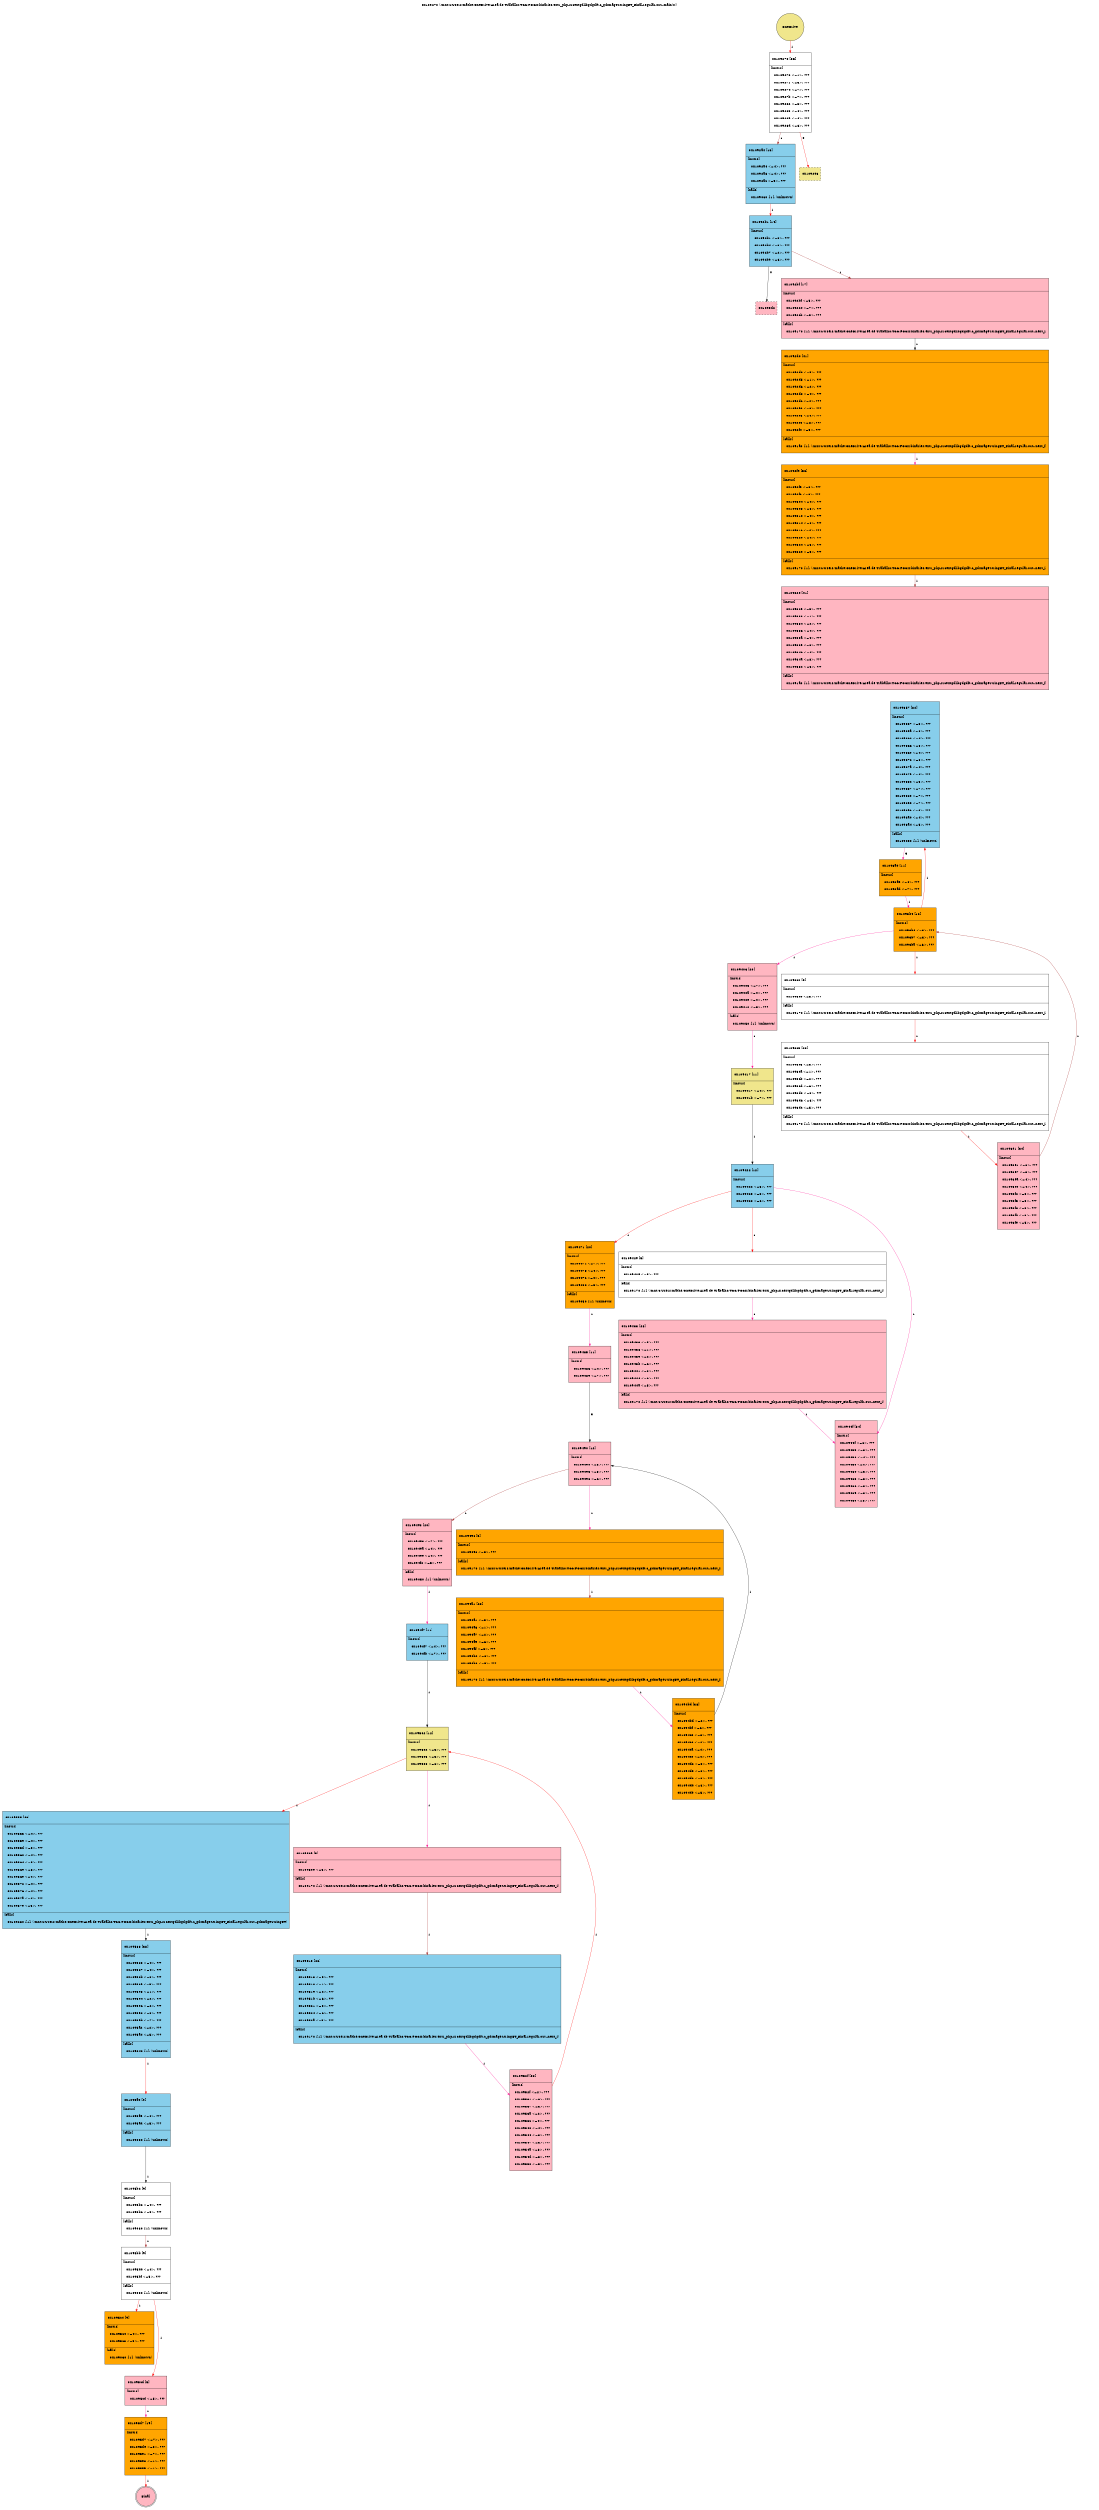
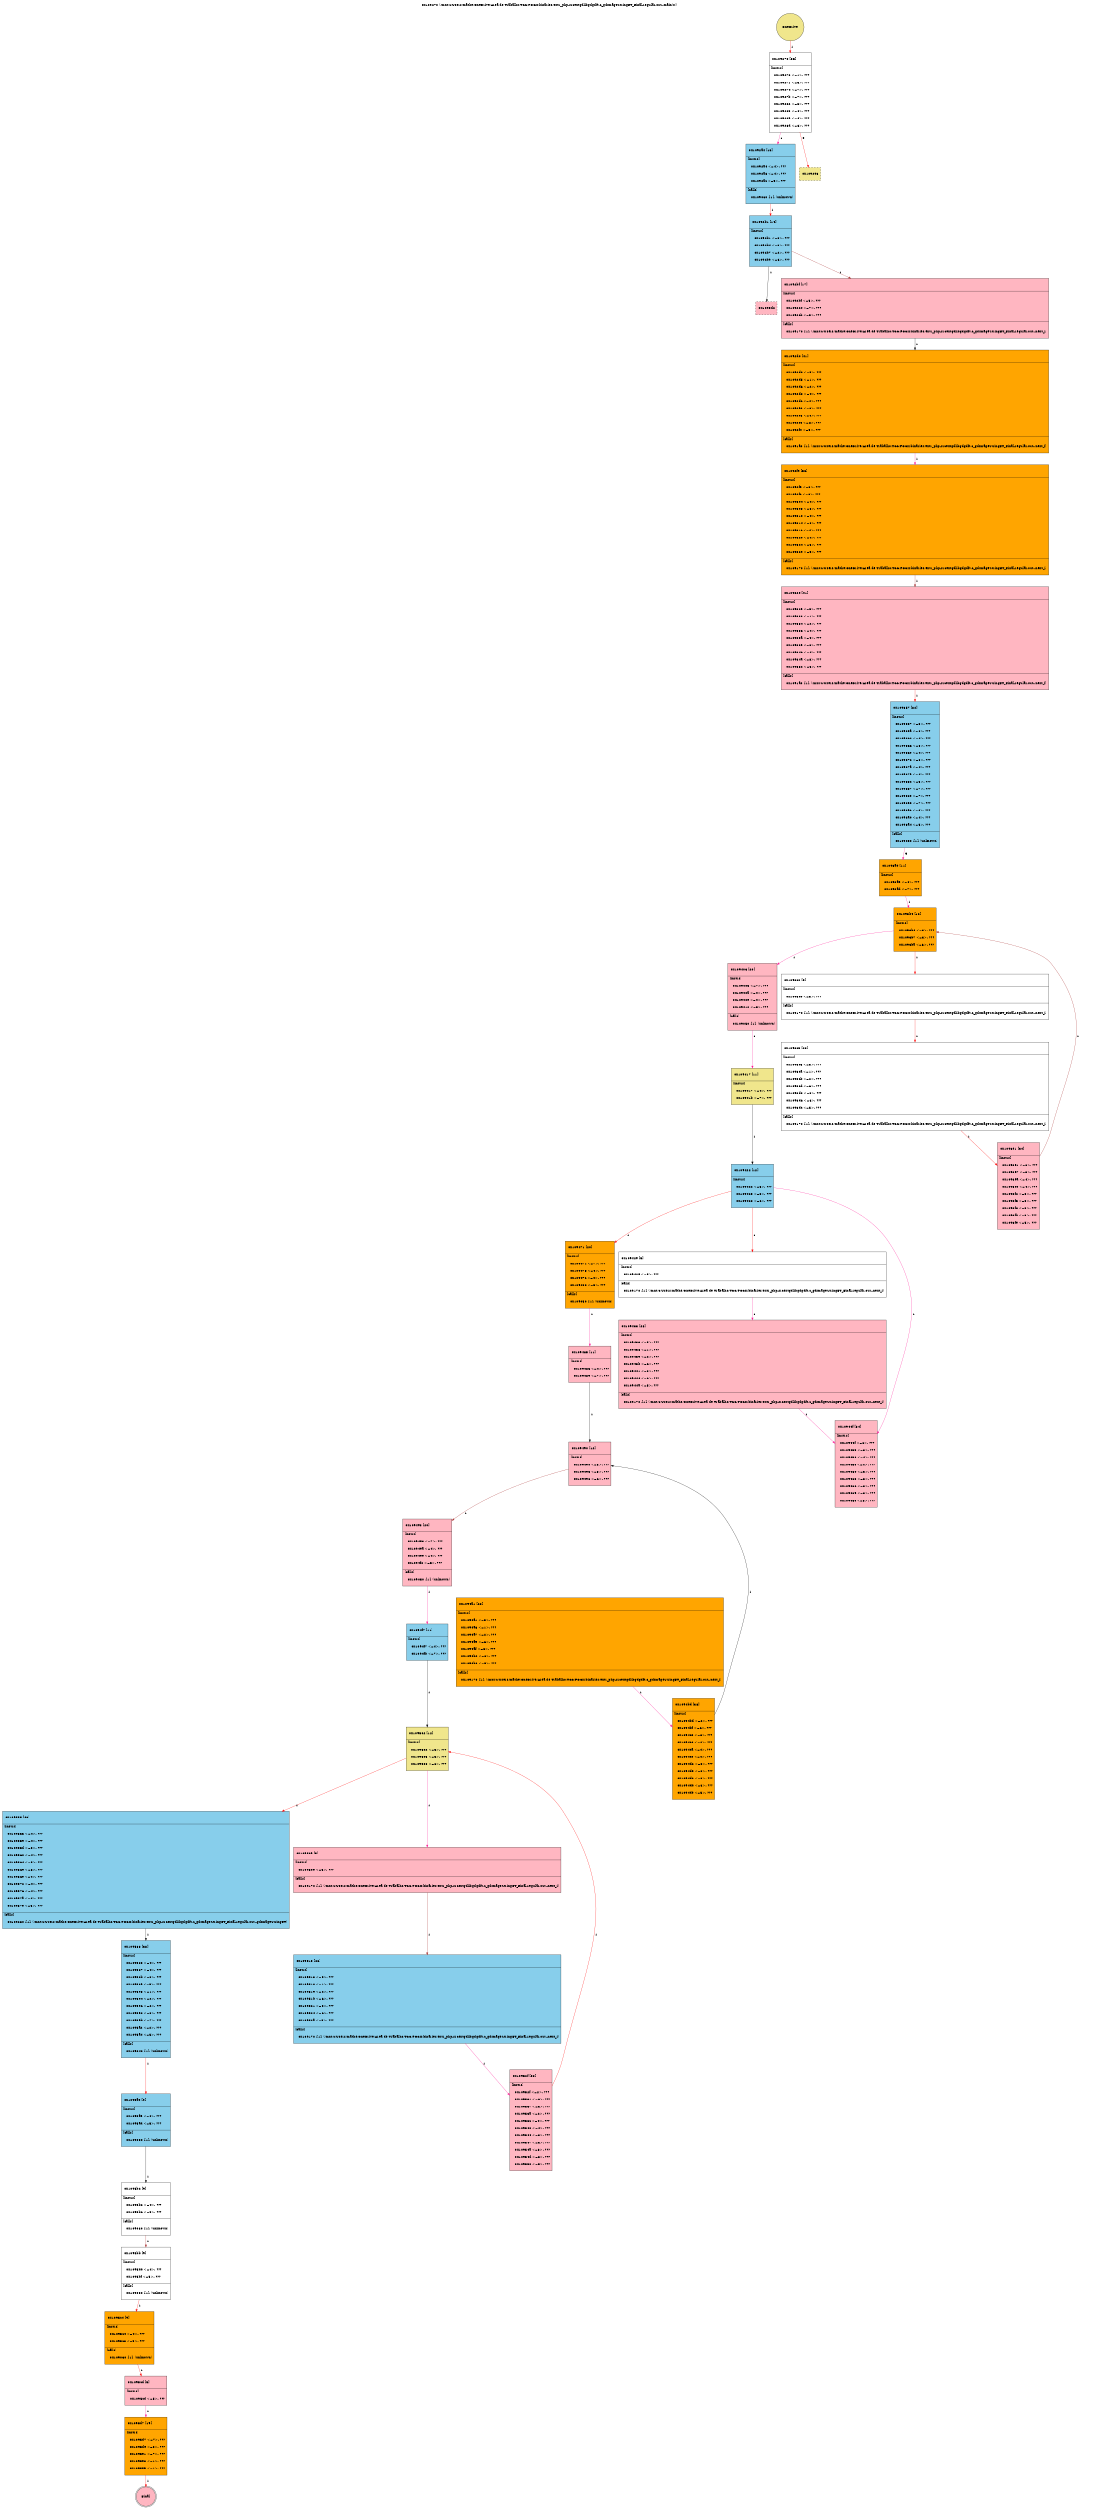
(779, 137) -> (779, 137)
(771, 272) -> (771, 272)
(925, 879) -> (915, 695)
(591, 1415) -> (591, 1415)
(590, 1553) -> none
(159, 2337) -> (139, 2369)
